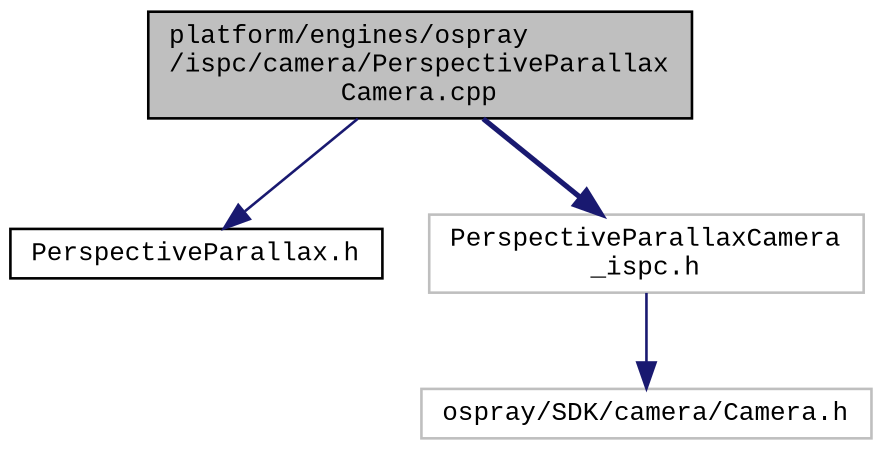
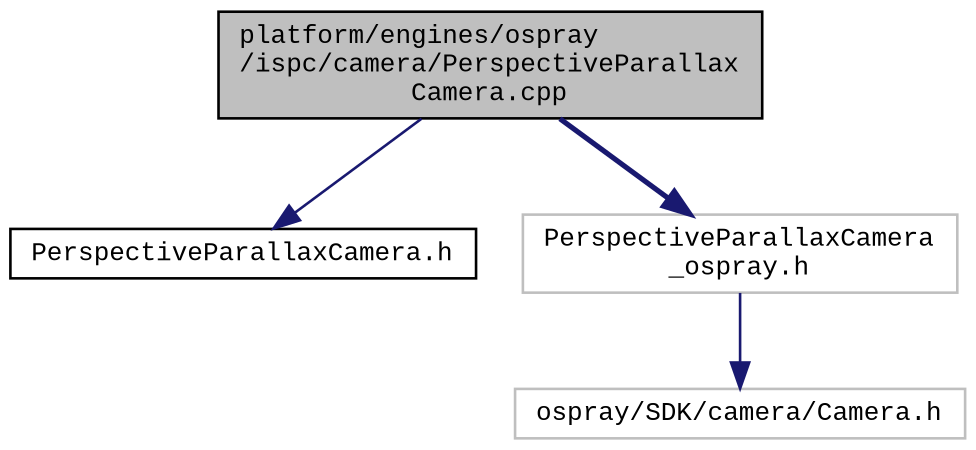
(196, 254) -> (243, 254)
(646, 254) -> (740, 254)
